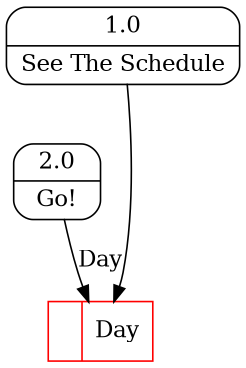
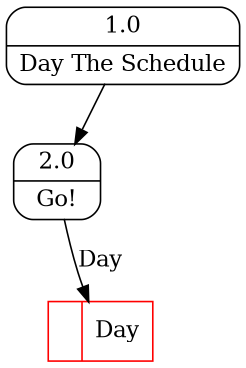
(123, 64) -> (123, 64)
(131, 186) -> (94, 107)
